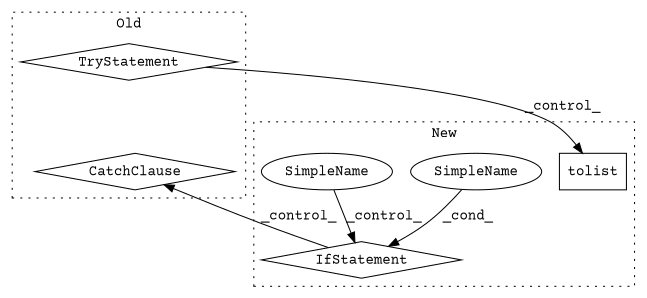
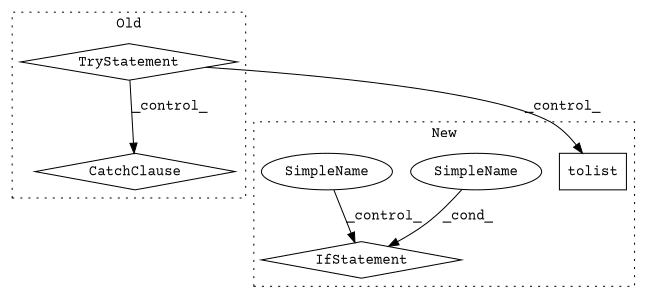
(246, 218) -> (132, 112)
